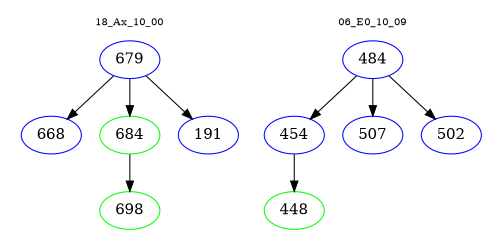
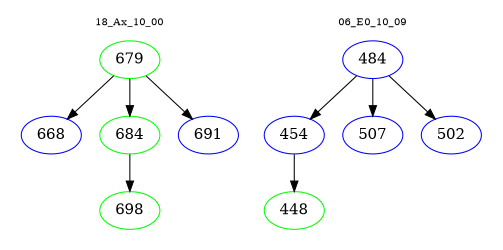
(130, 60) -> (130, 60)
(208, 135) -> (208, 135)
